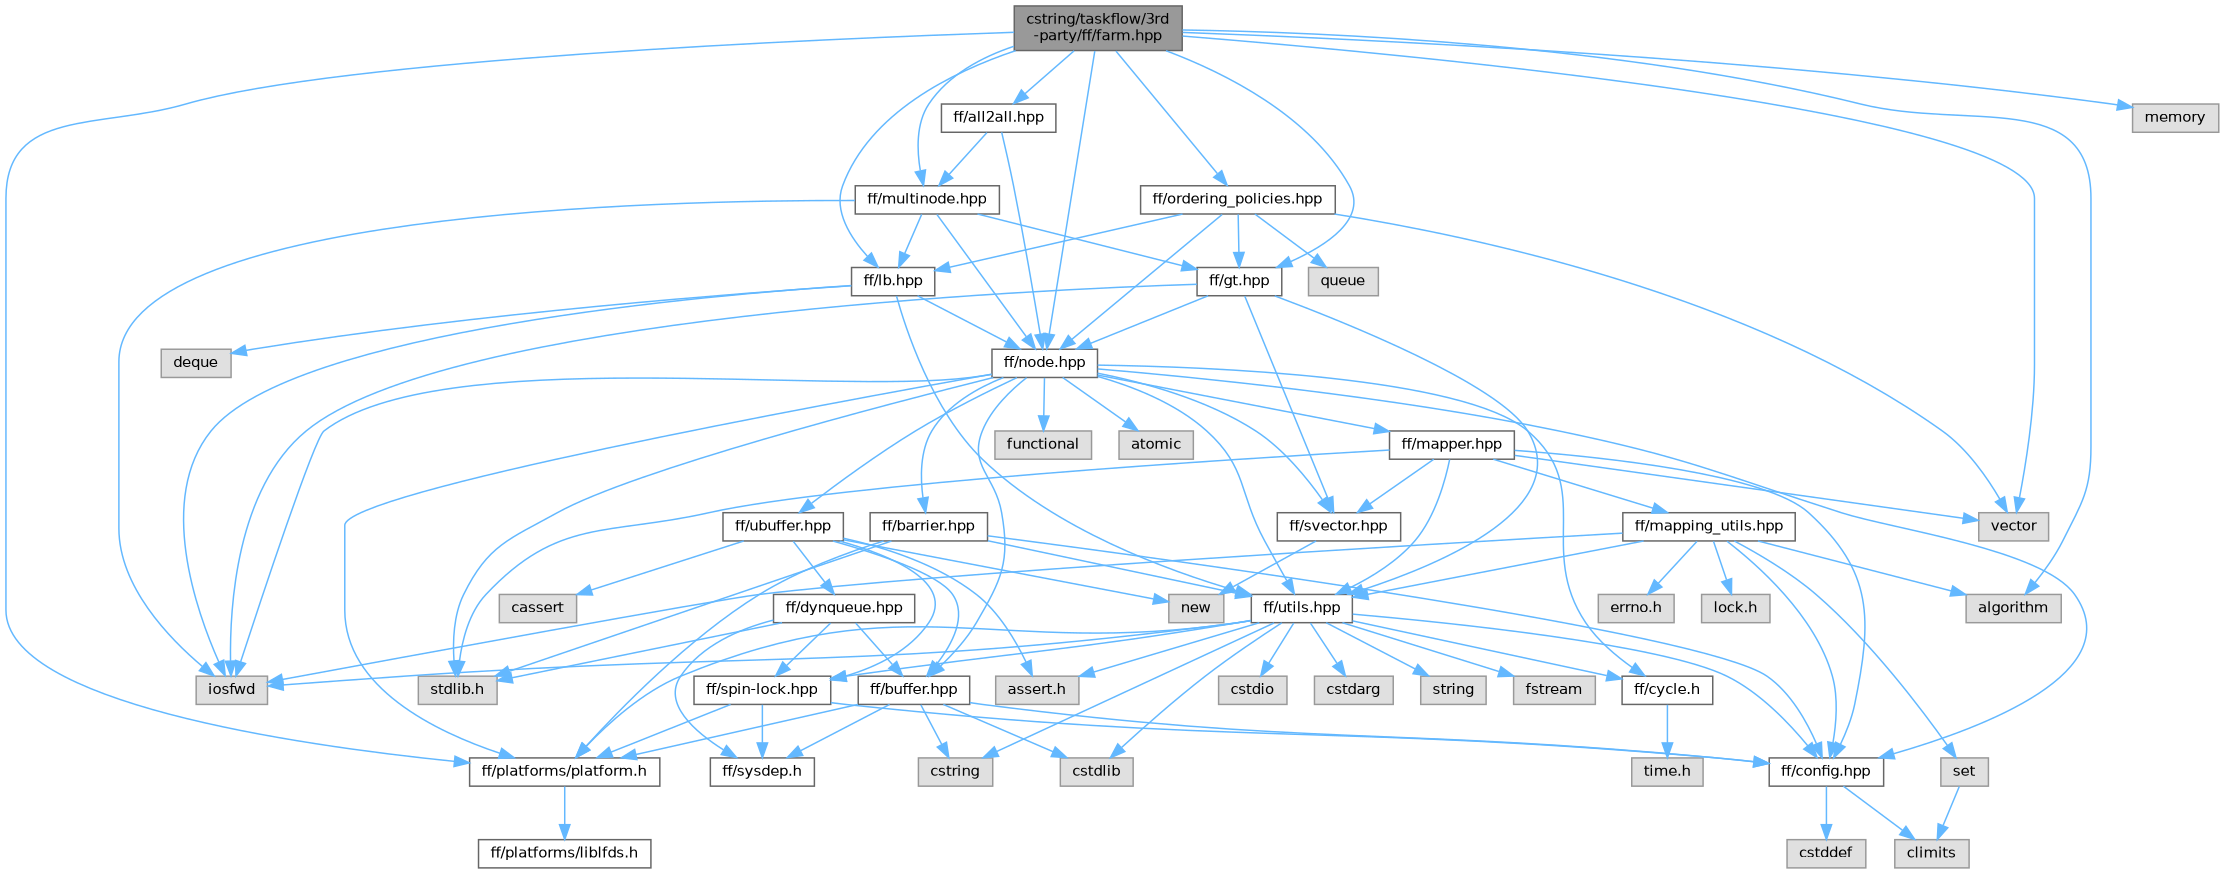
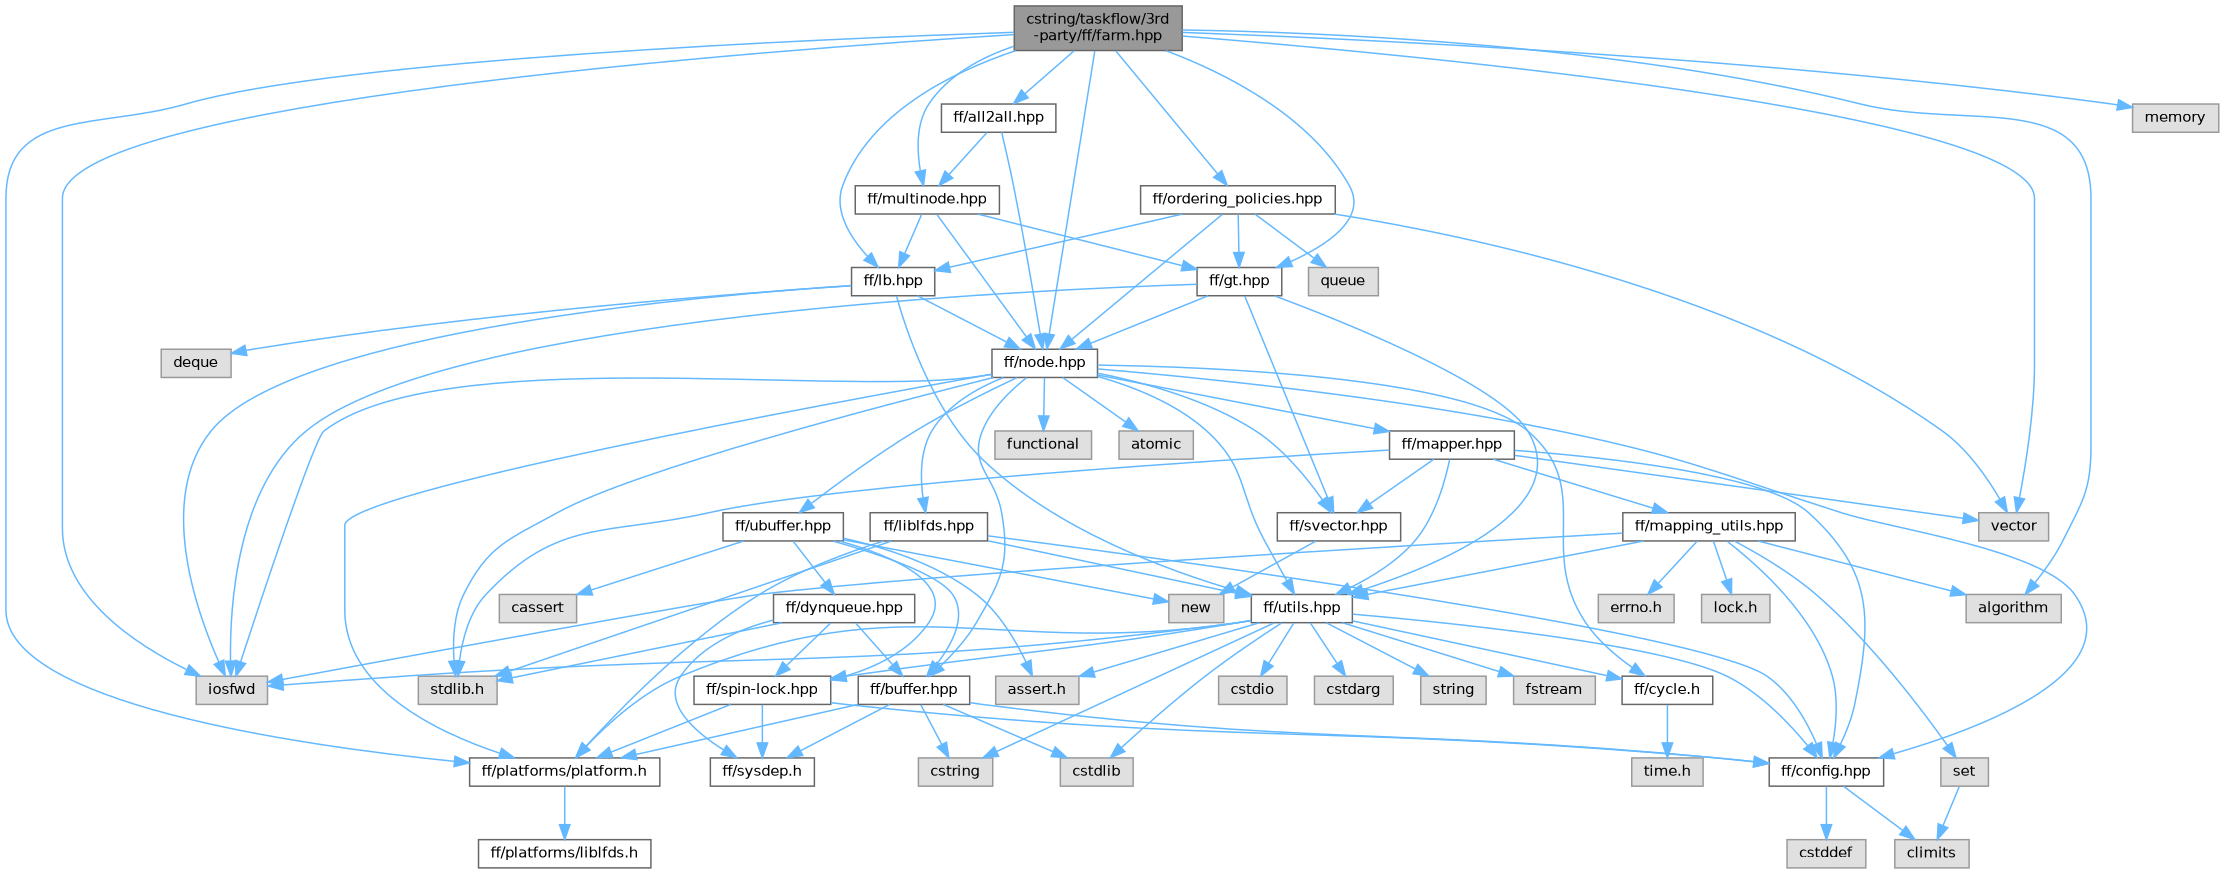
(299, 245) -> (266, 115)
(929, 527) -> (929, 527)
